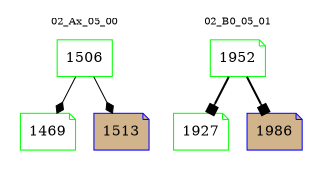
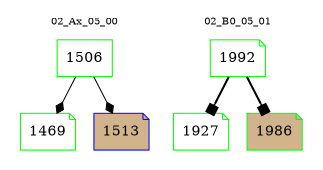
(238, 58) -> (238, 58)
(275, 132) -> (275, 132)
